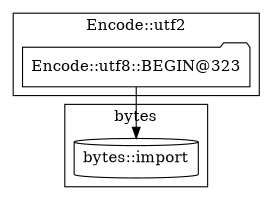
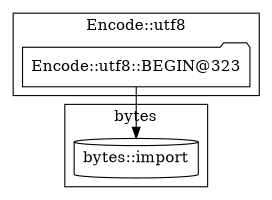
(136, 26) -> (136, 26)
